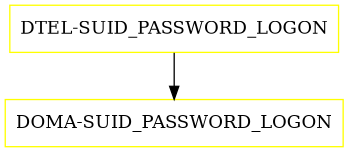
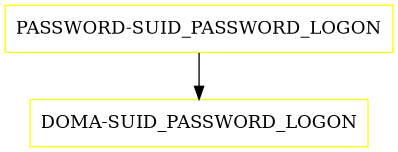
(174, 29) -> (199, 29)
